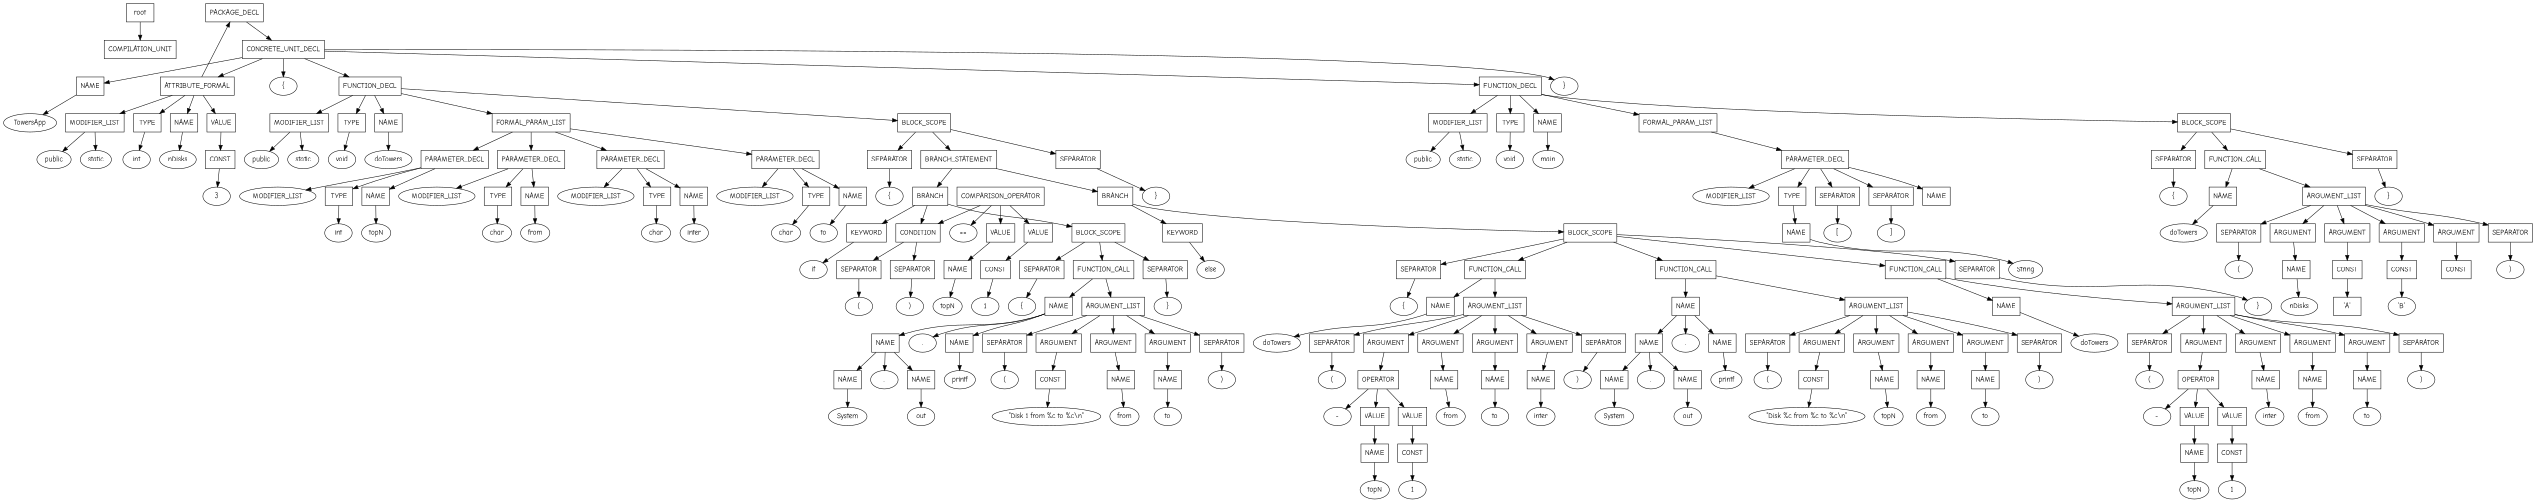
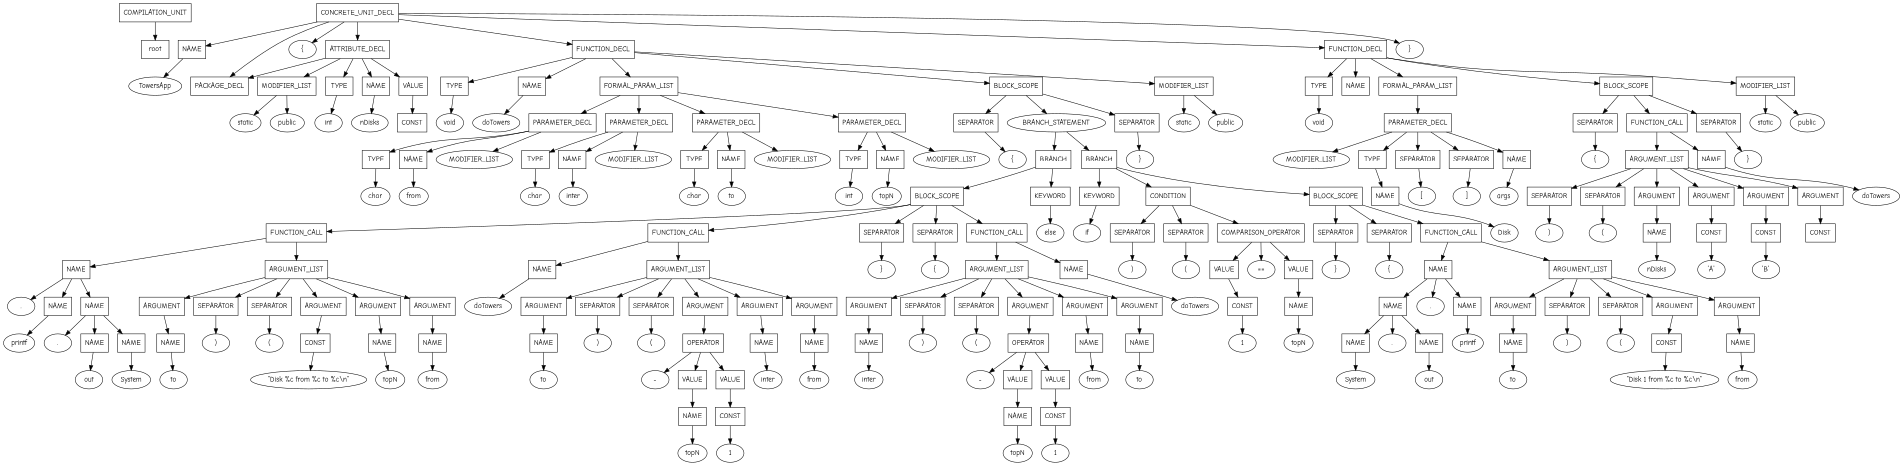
(140, 29) -> (155, 29)
(257, 30) -> (279, 43)
(197, 86) -> (358, 49)
(959, 160) -> (1056, 123)
(1548, 160) -> none
(217, 196) -> none
none -> (1504, 196)
(962, 214) -> (1212, 214)
(2026, 270) -> (1504, 233)
(2347, 306) -> (1711, 270)
